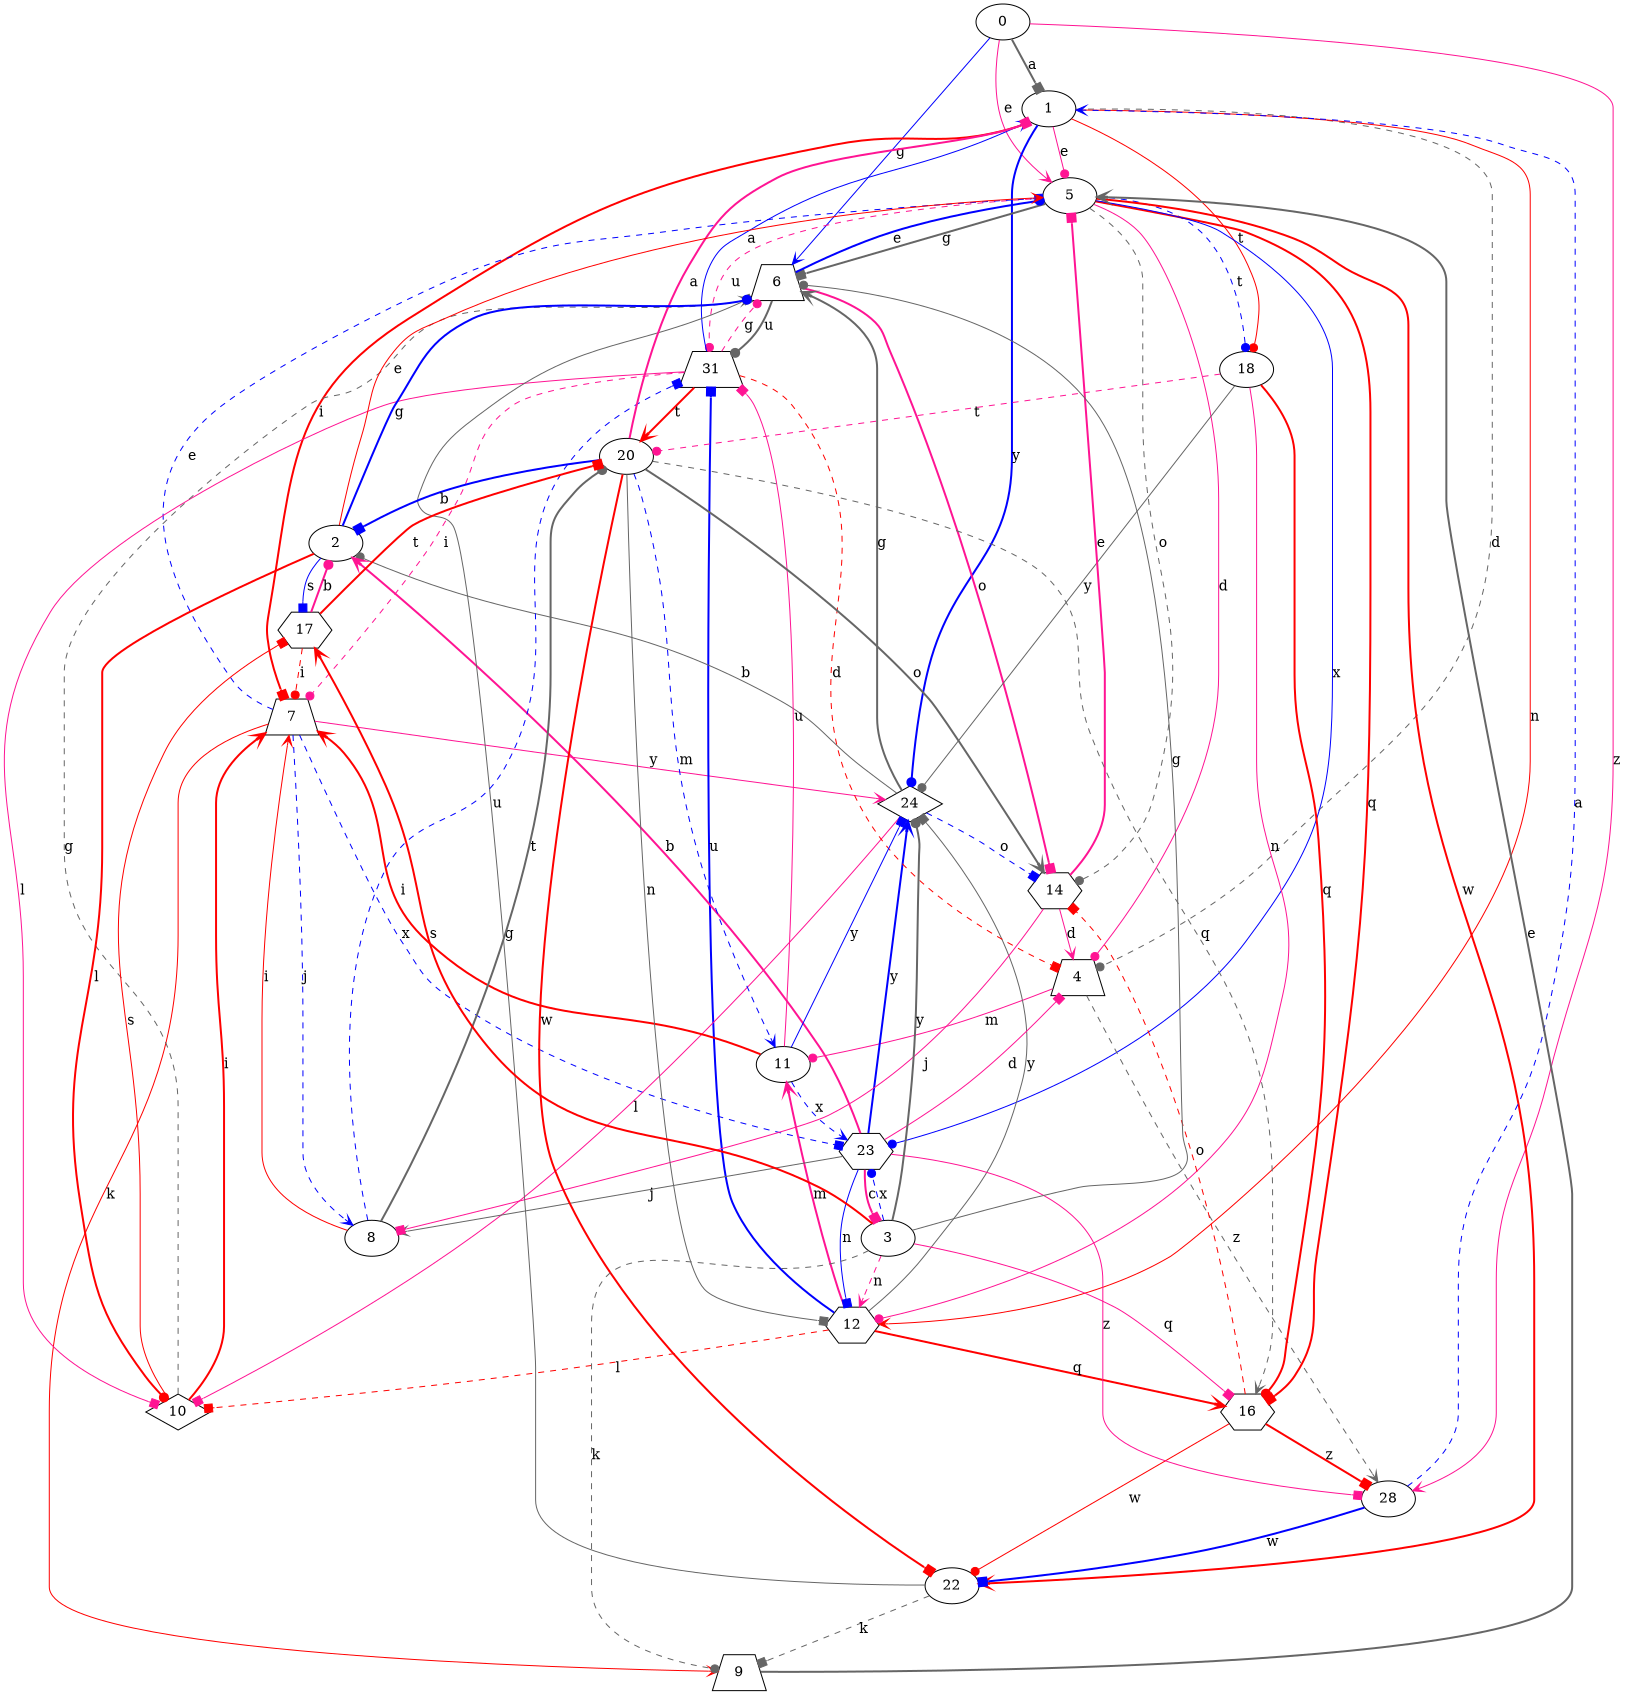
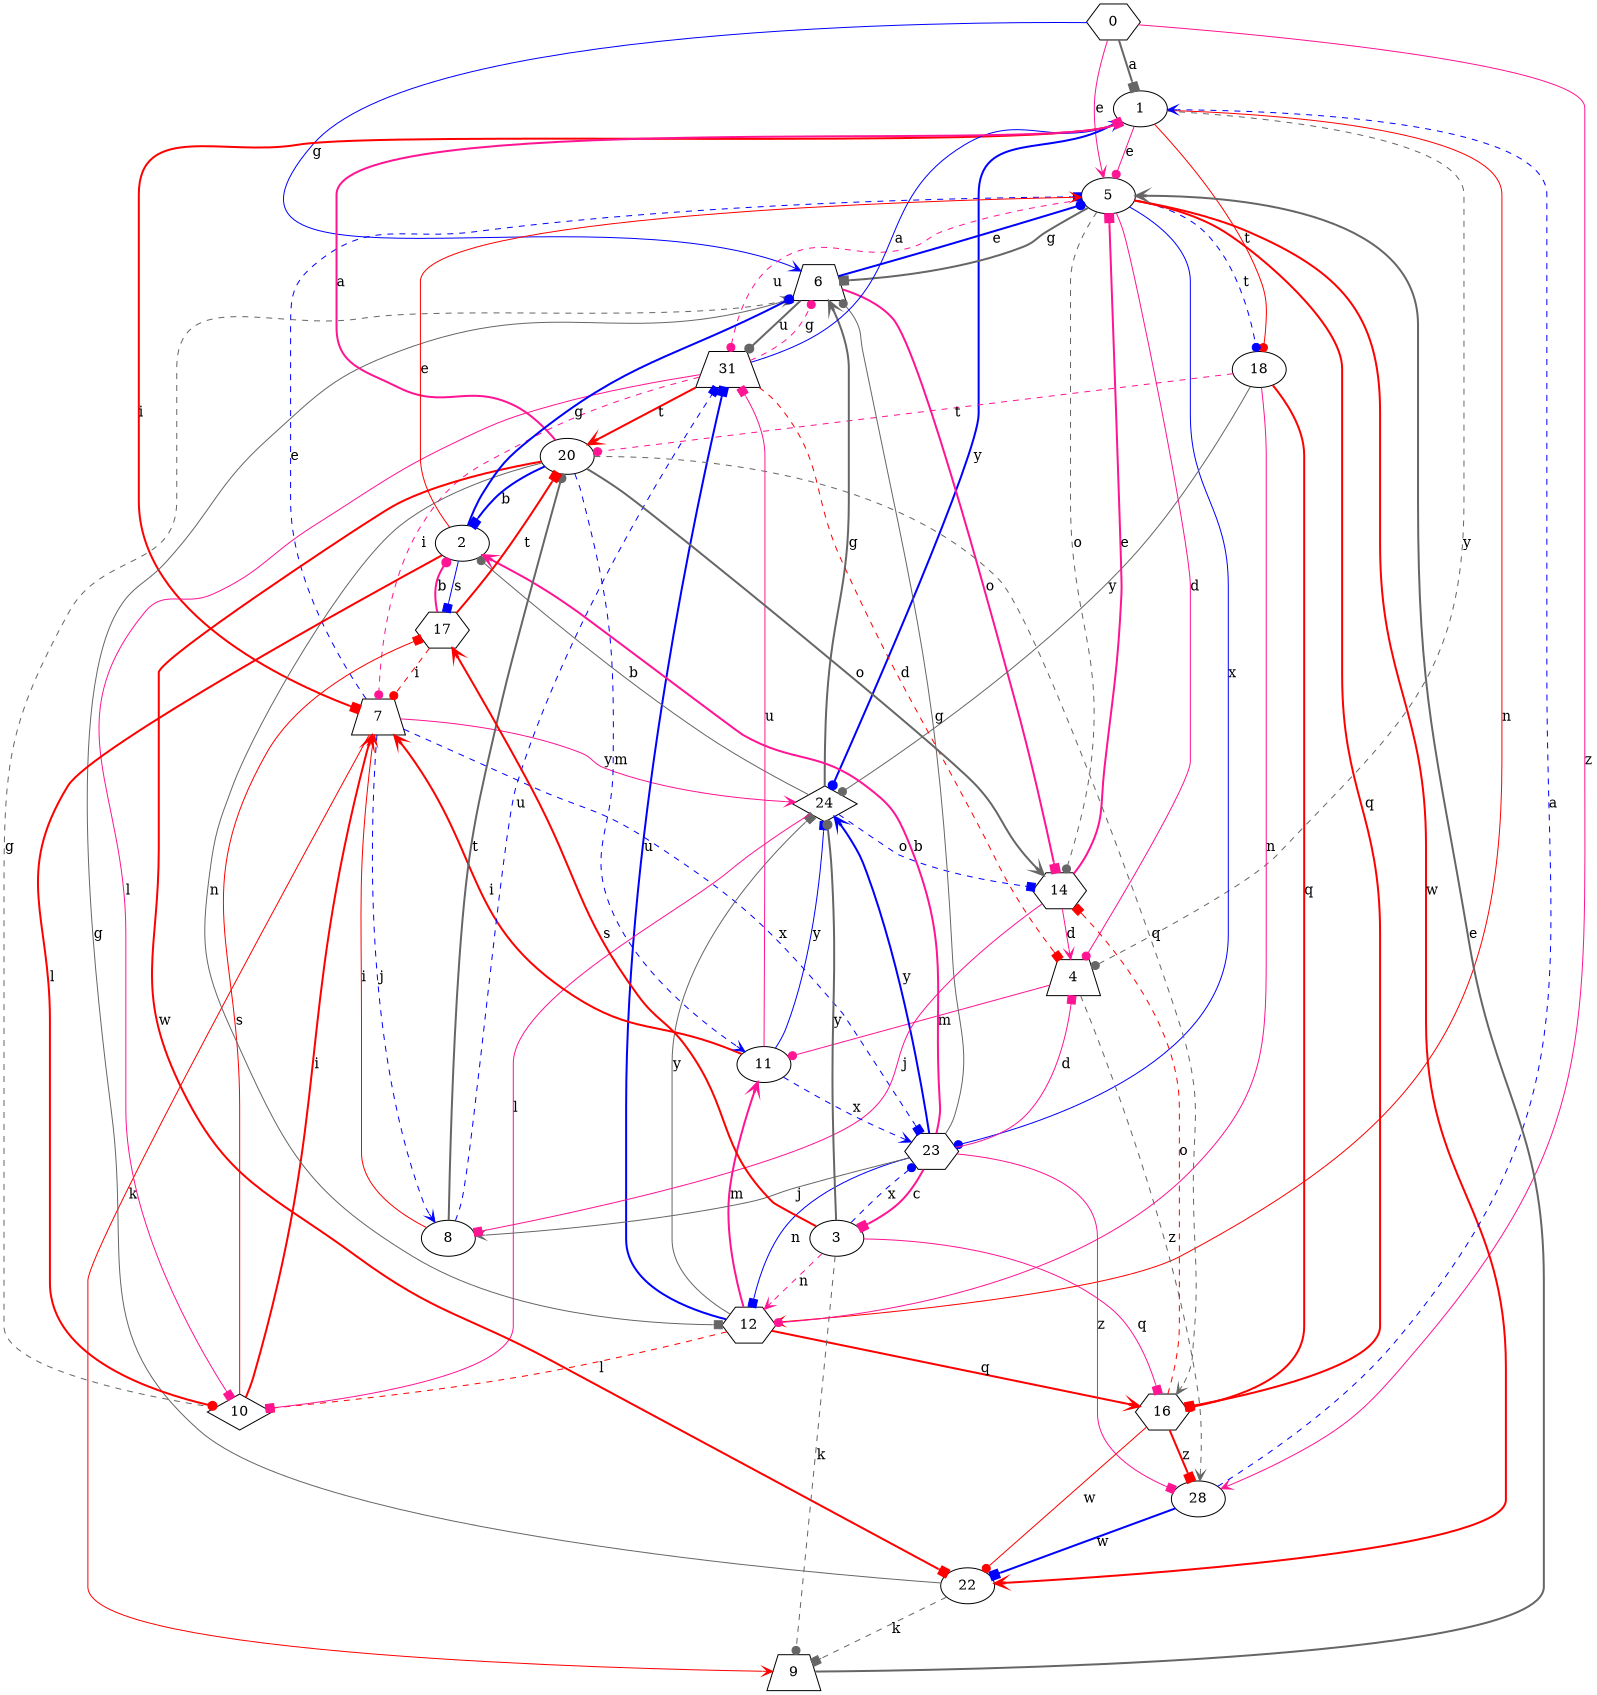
(1003, 22) -> (1113, 22)
(1496, 543) -> (1467, 543)
(1172, 764) -> (932, 717)
